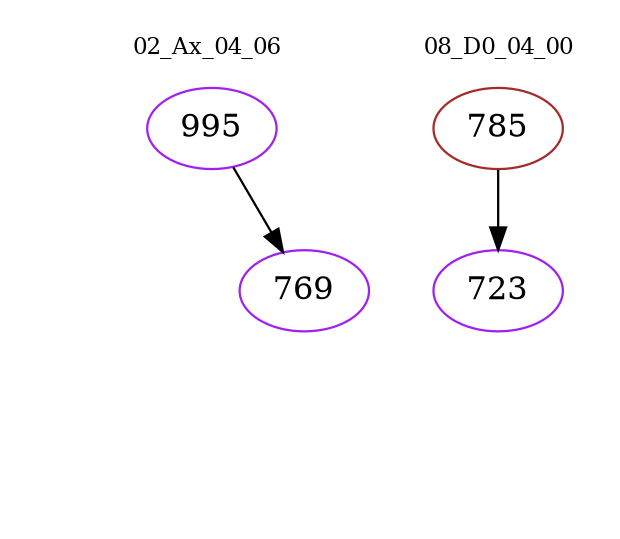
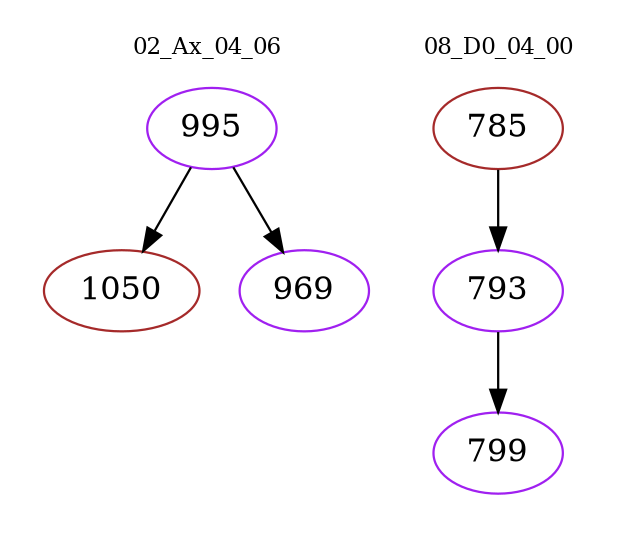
none -> (122, 291)
(304, 291) -> (304, 291)
(498, 291) -> (498, 291)
none -> (498, 453)
